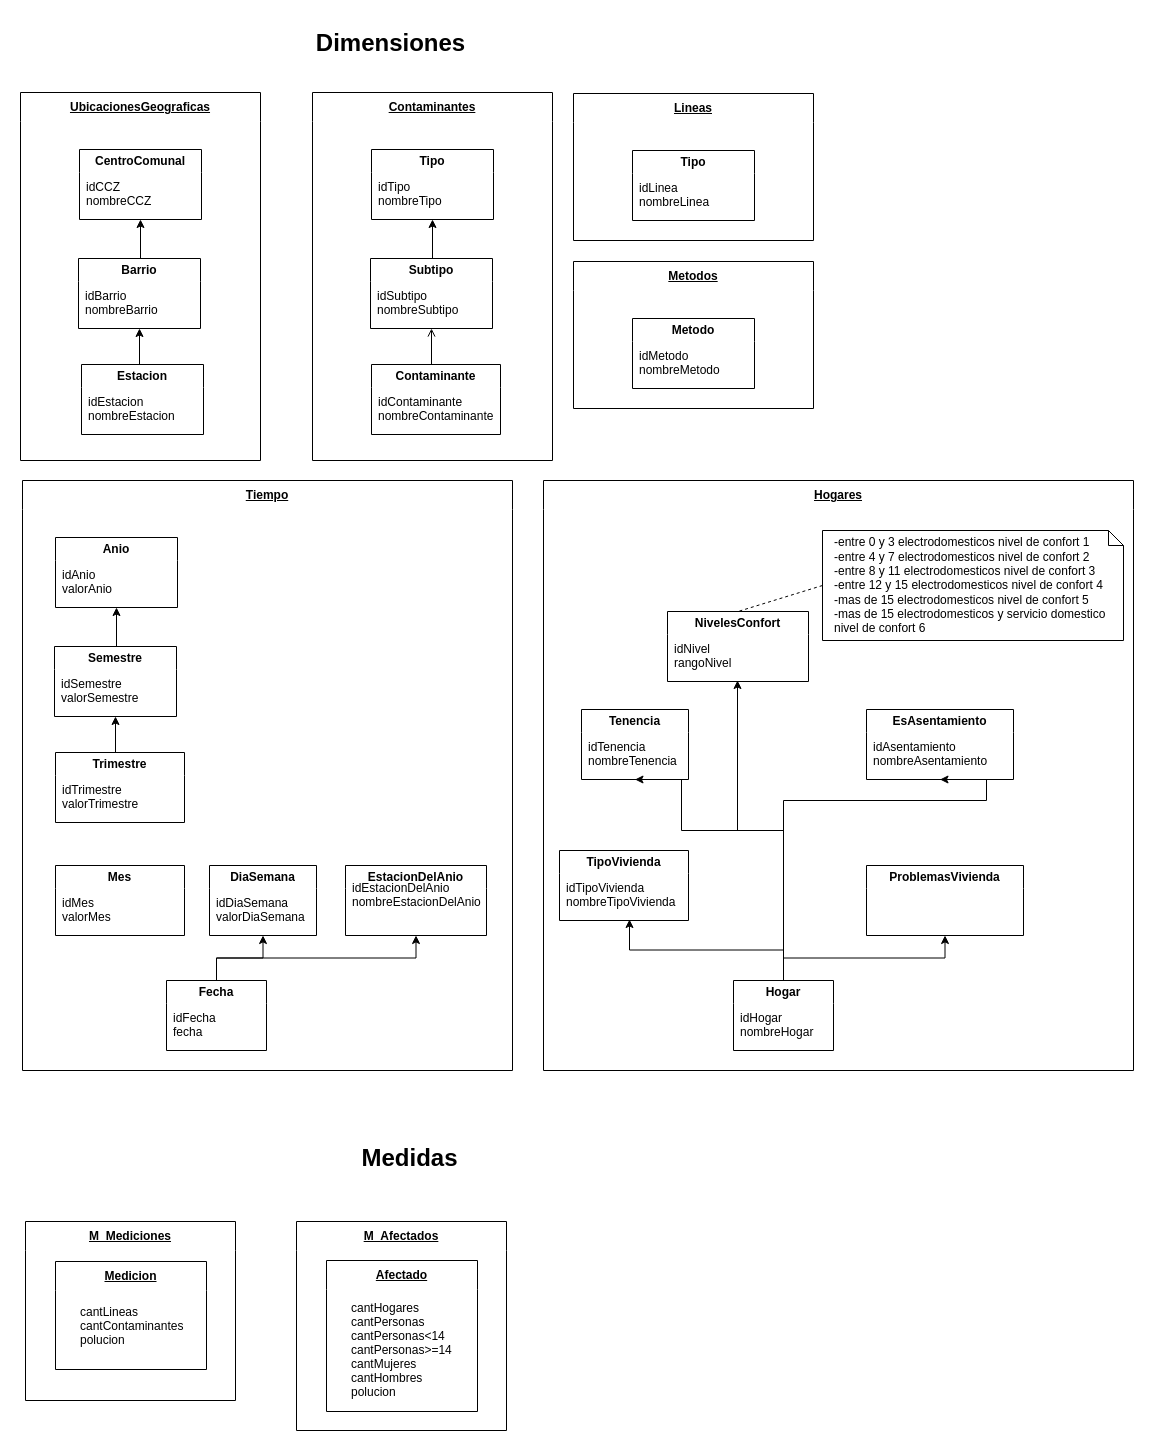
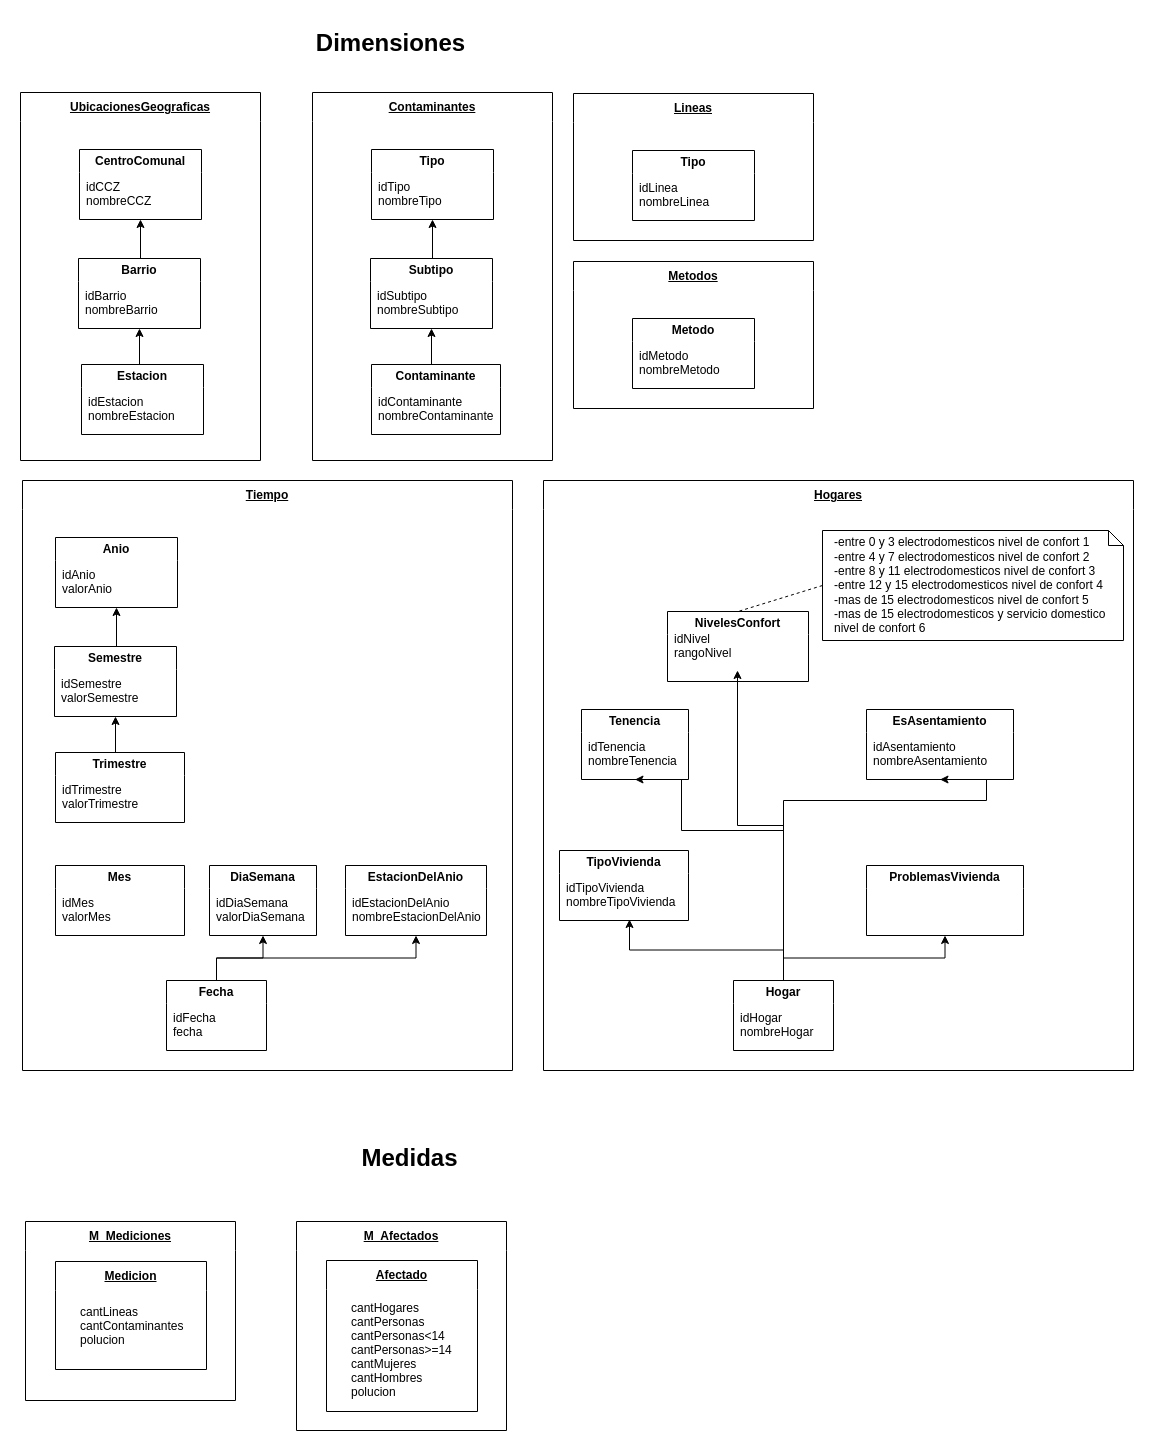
(432, 335) -> (432, 337)
(738, 656) -> (738, 646)
(416, 895) -> (416, 910)
